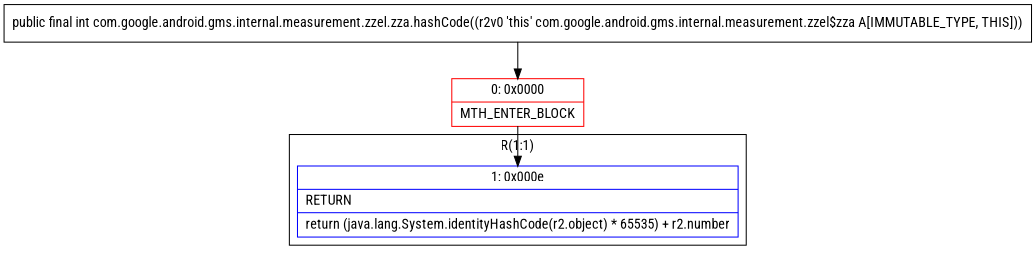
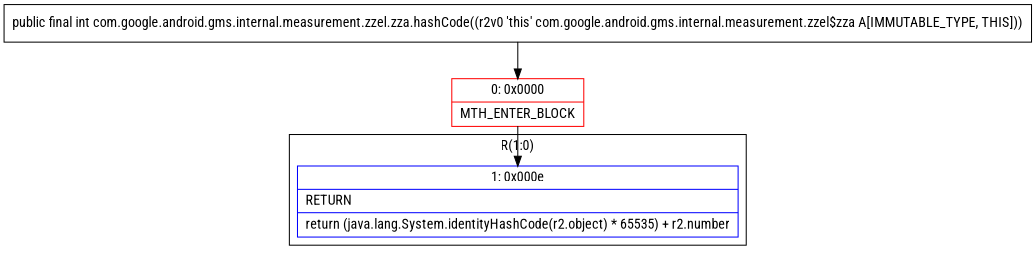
(518, 146) -> (518, 146)
